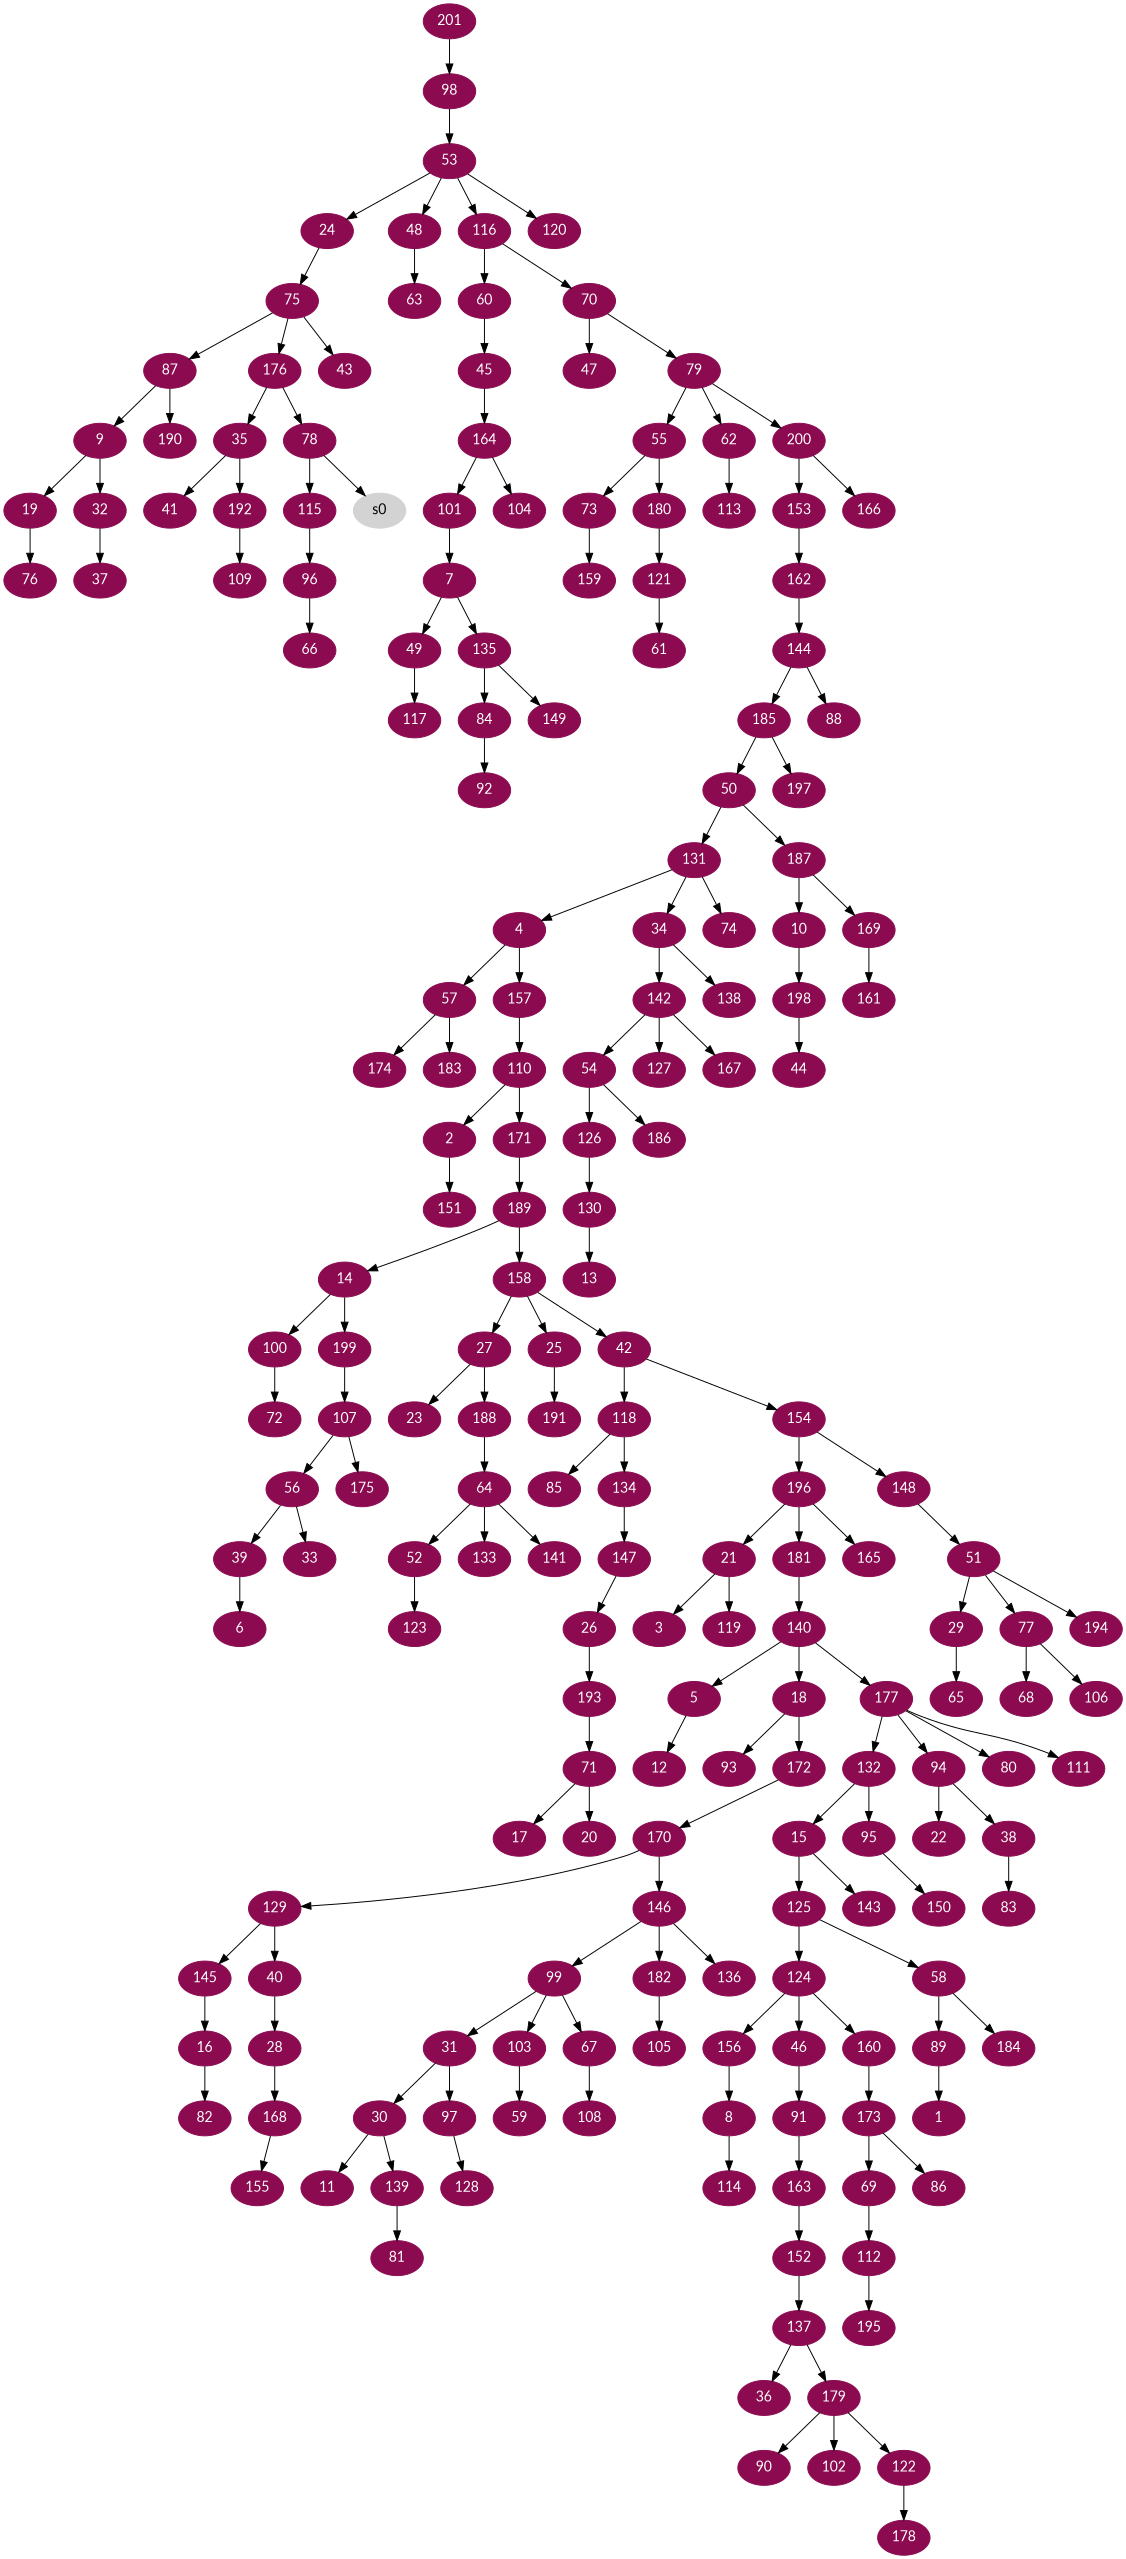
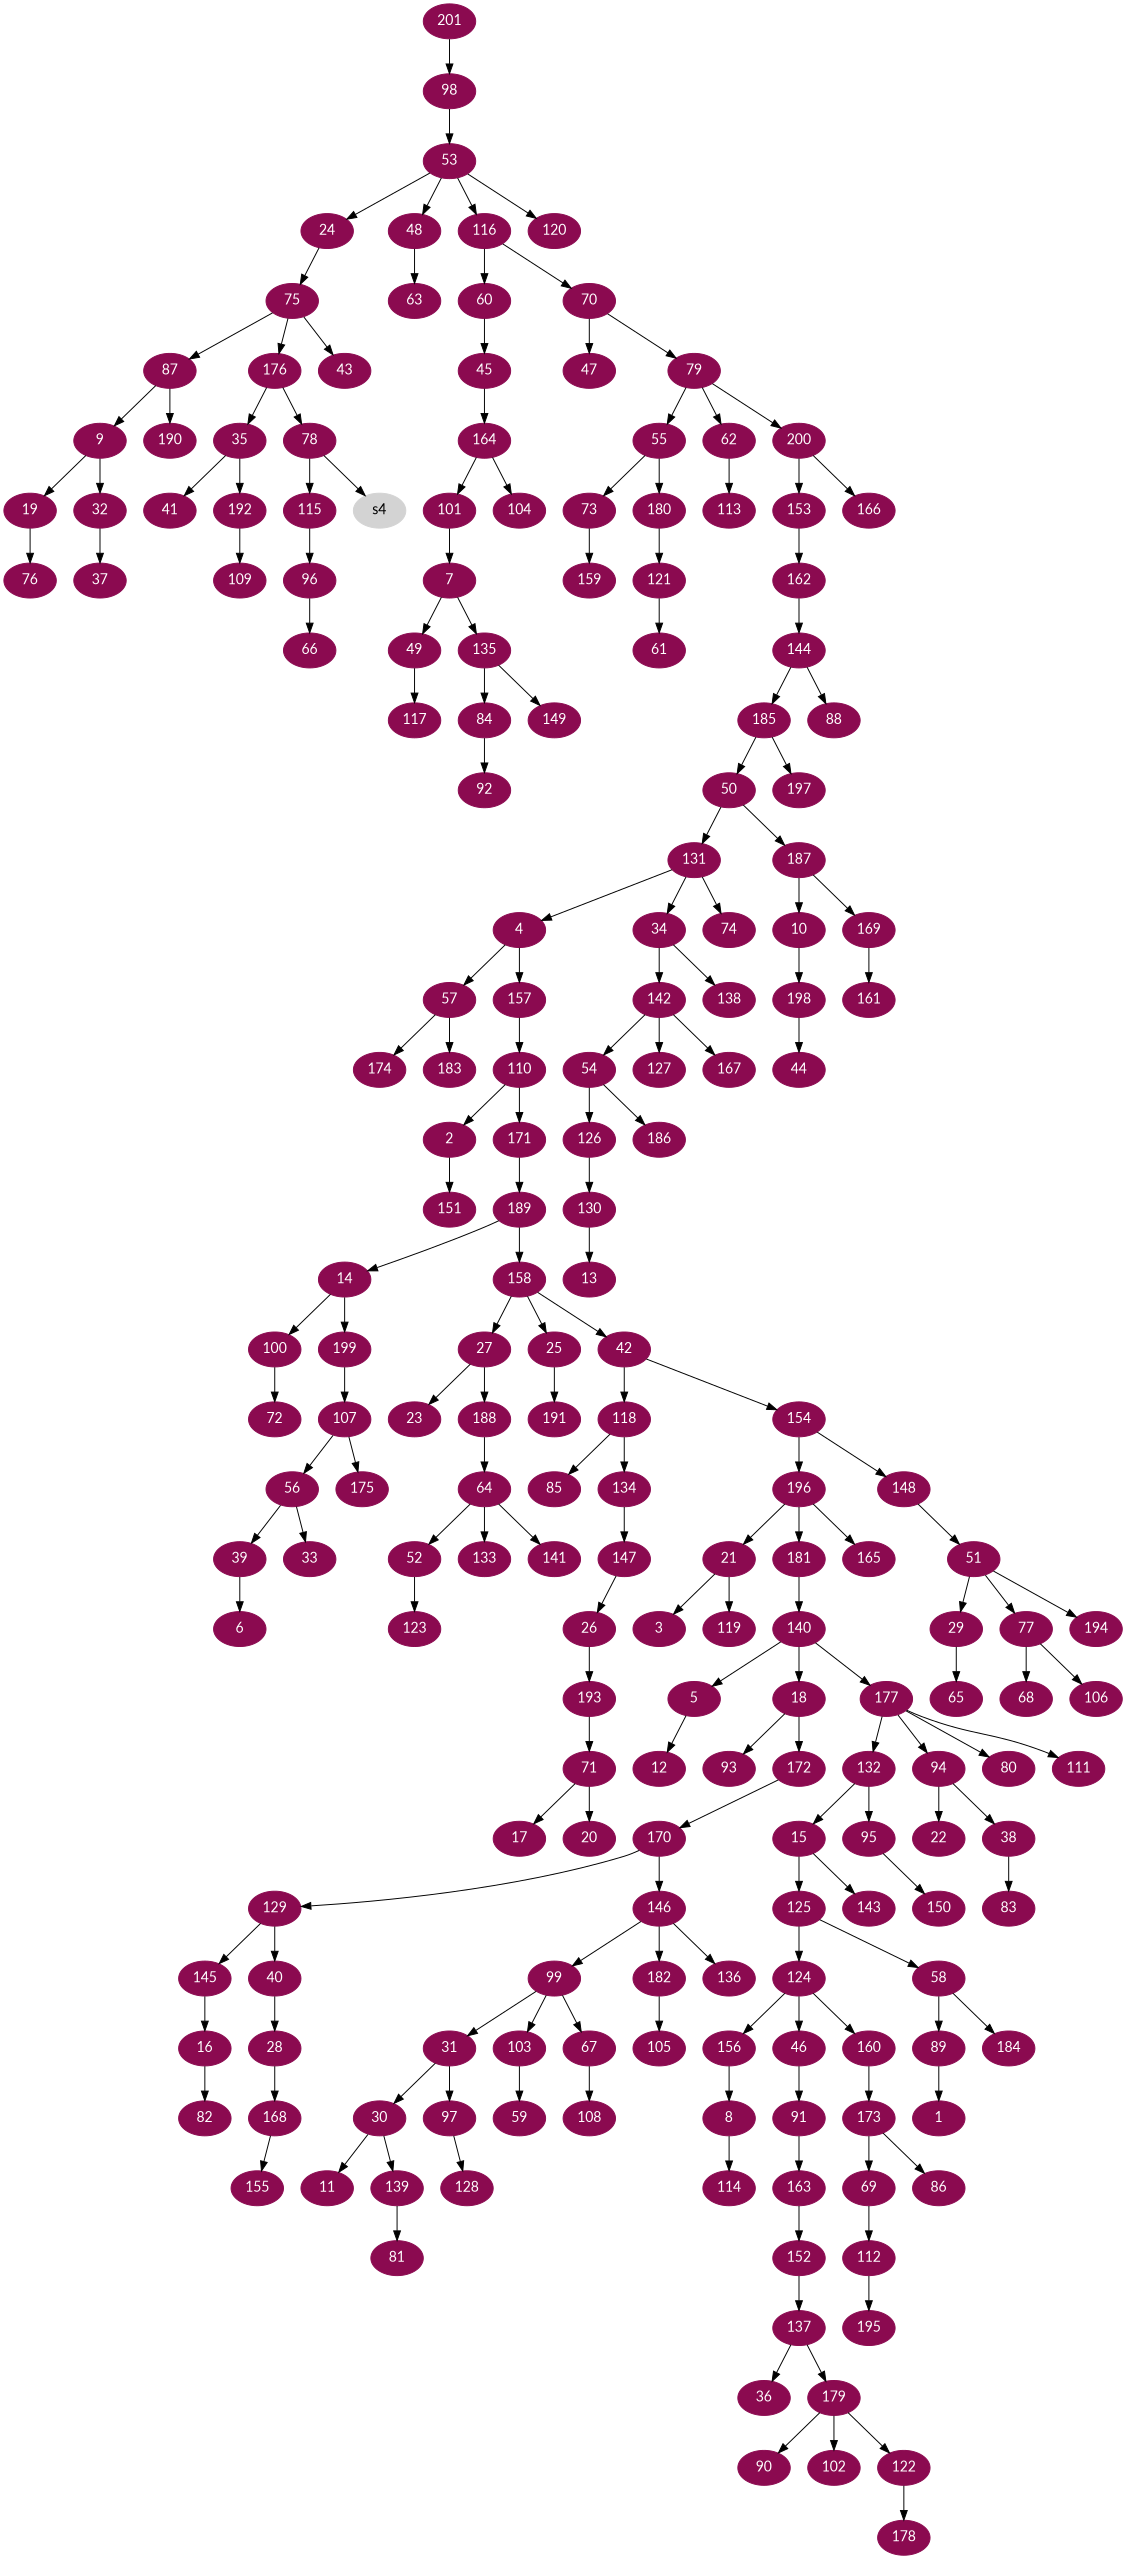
(380, 511) -> (380, 511)
